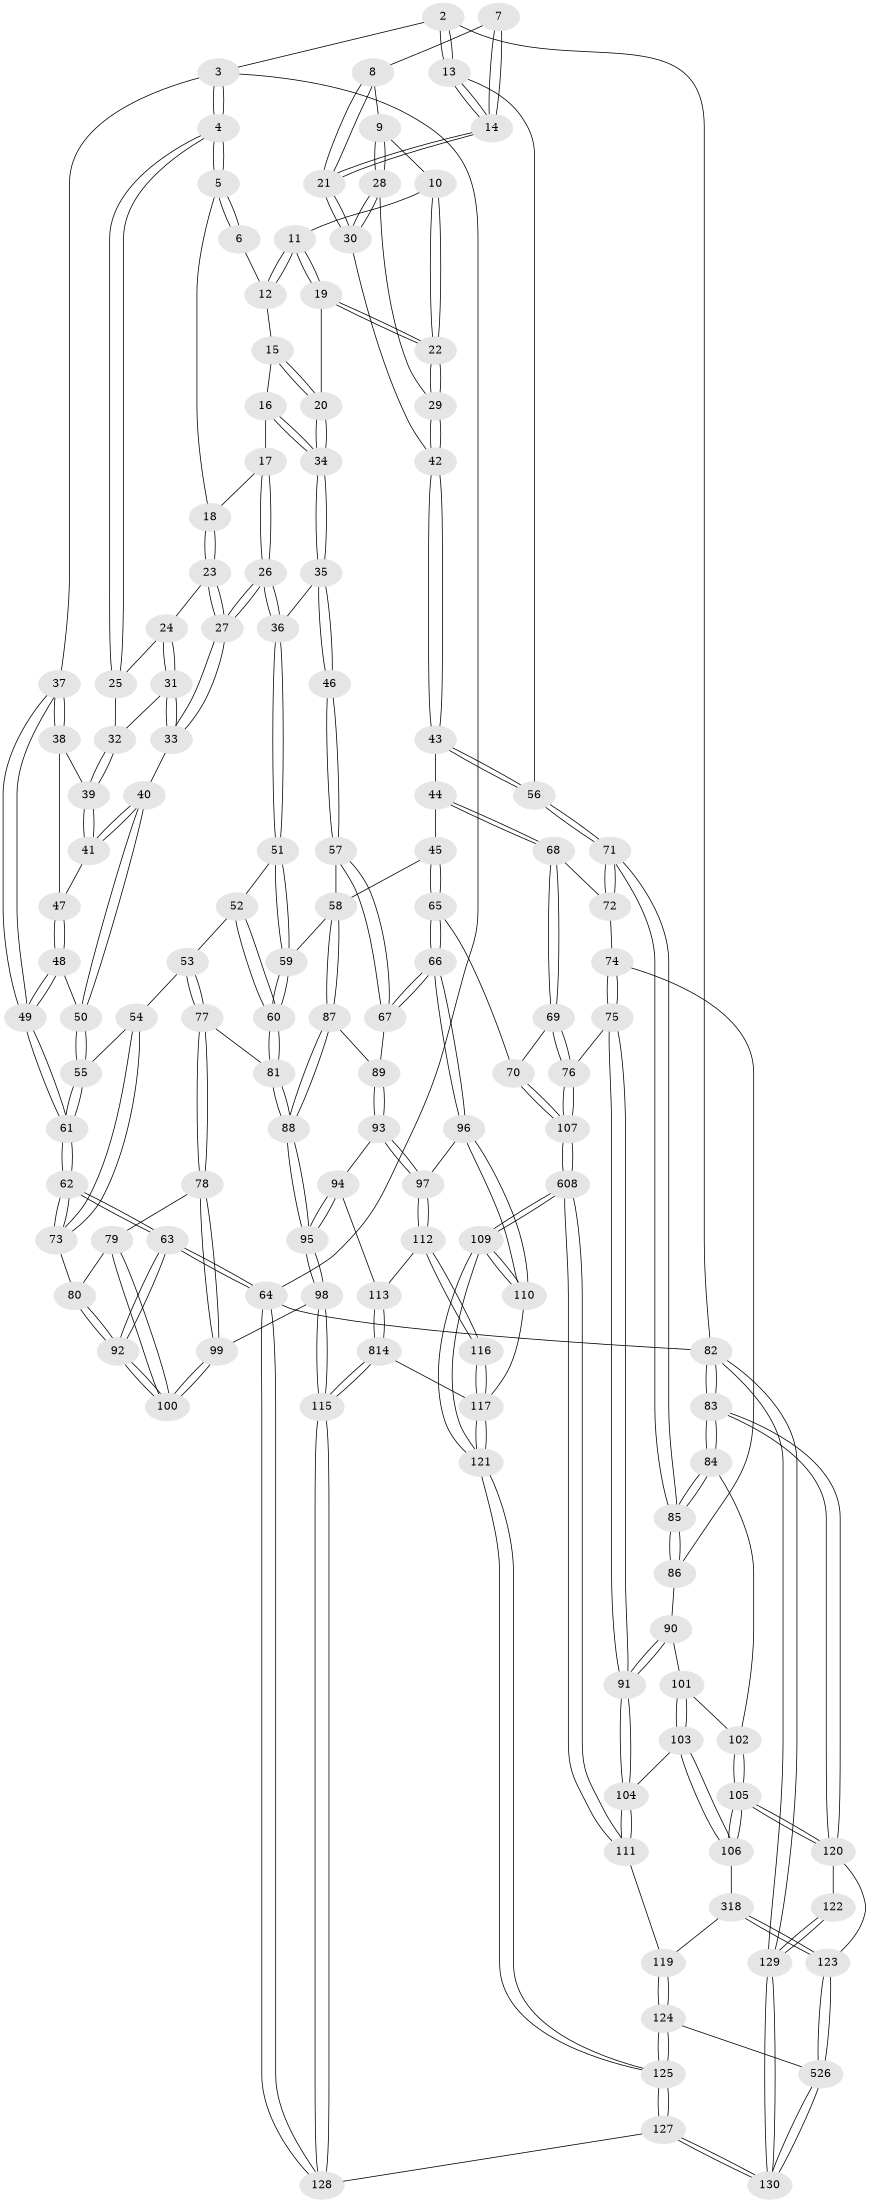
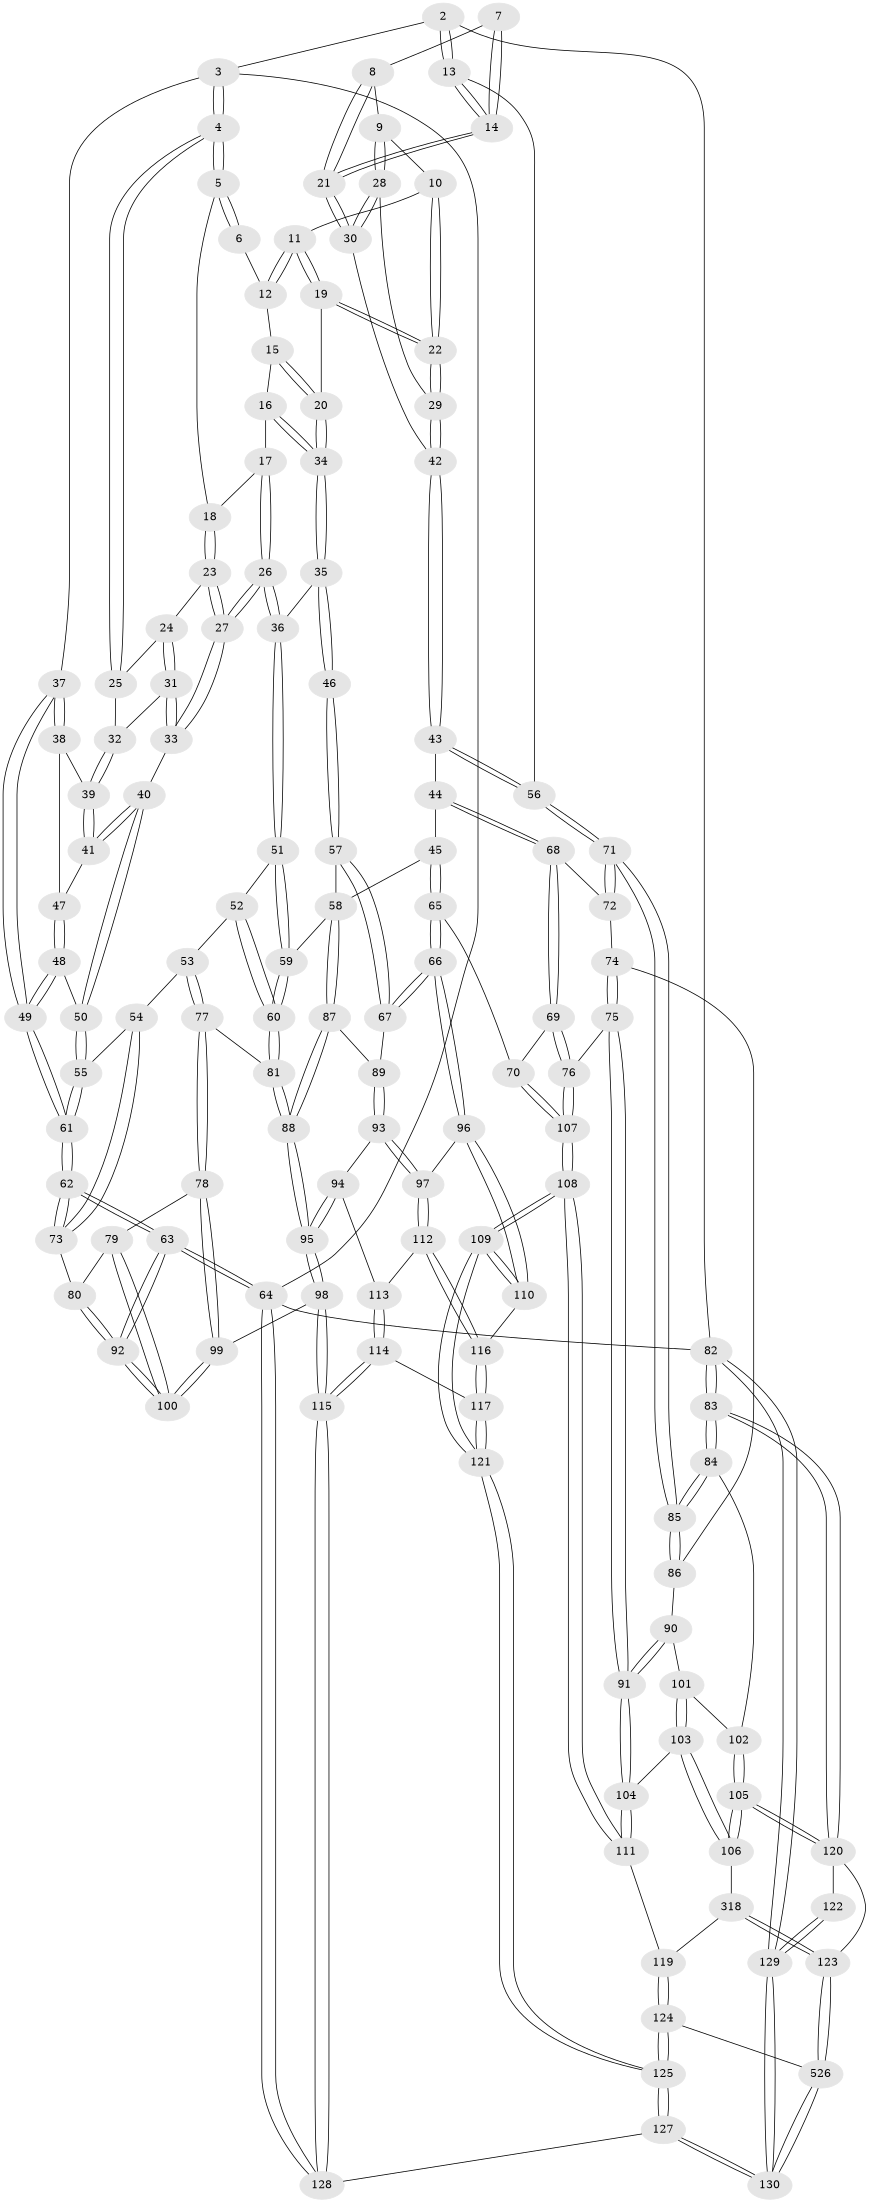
(568, 1185) -> (568, 1185)
(379, 1351) -> (379, 1351)
(514, 1355) -> (503, 1324)
